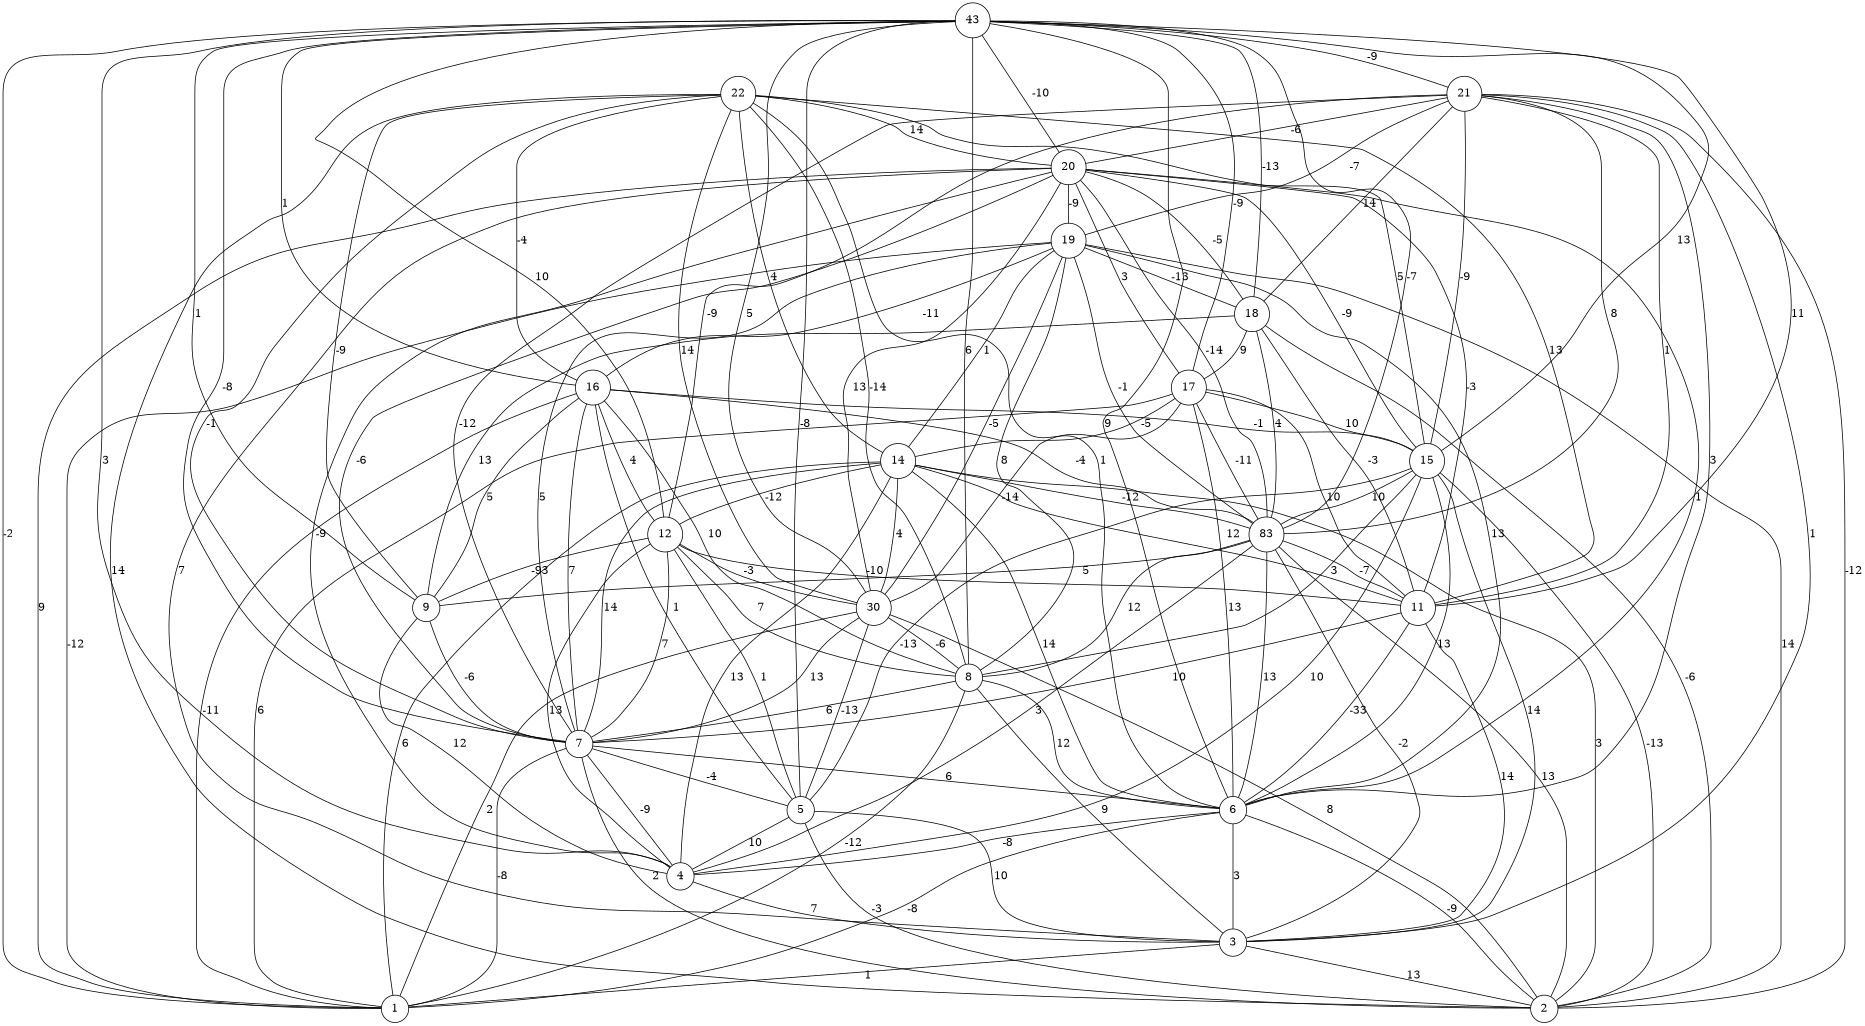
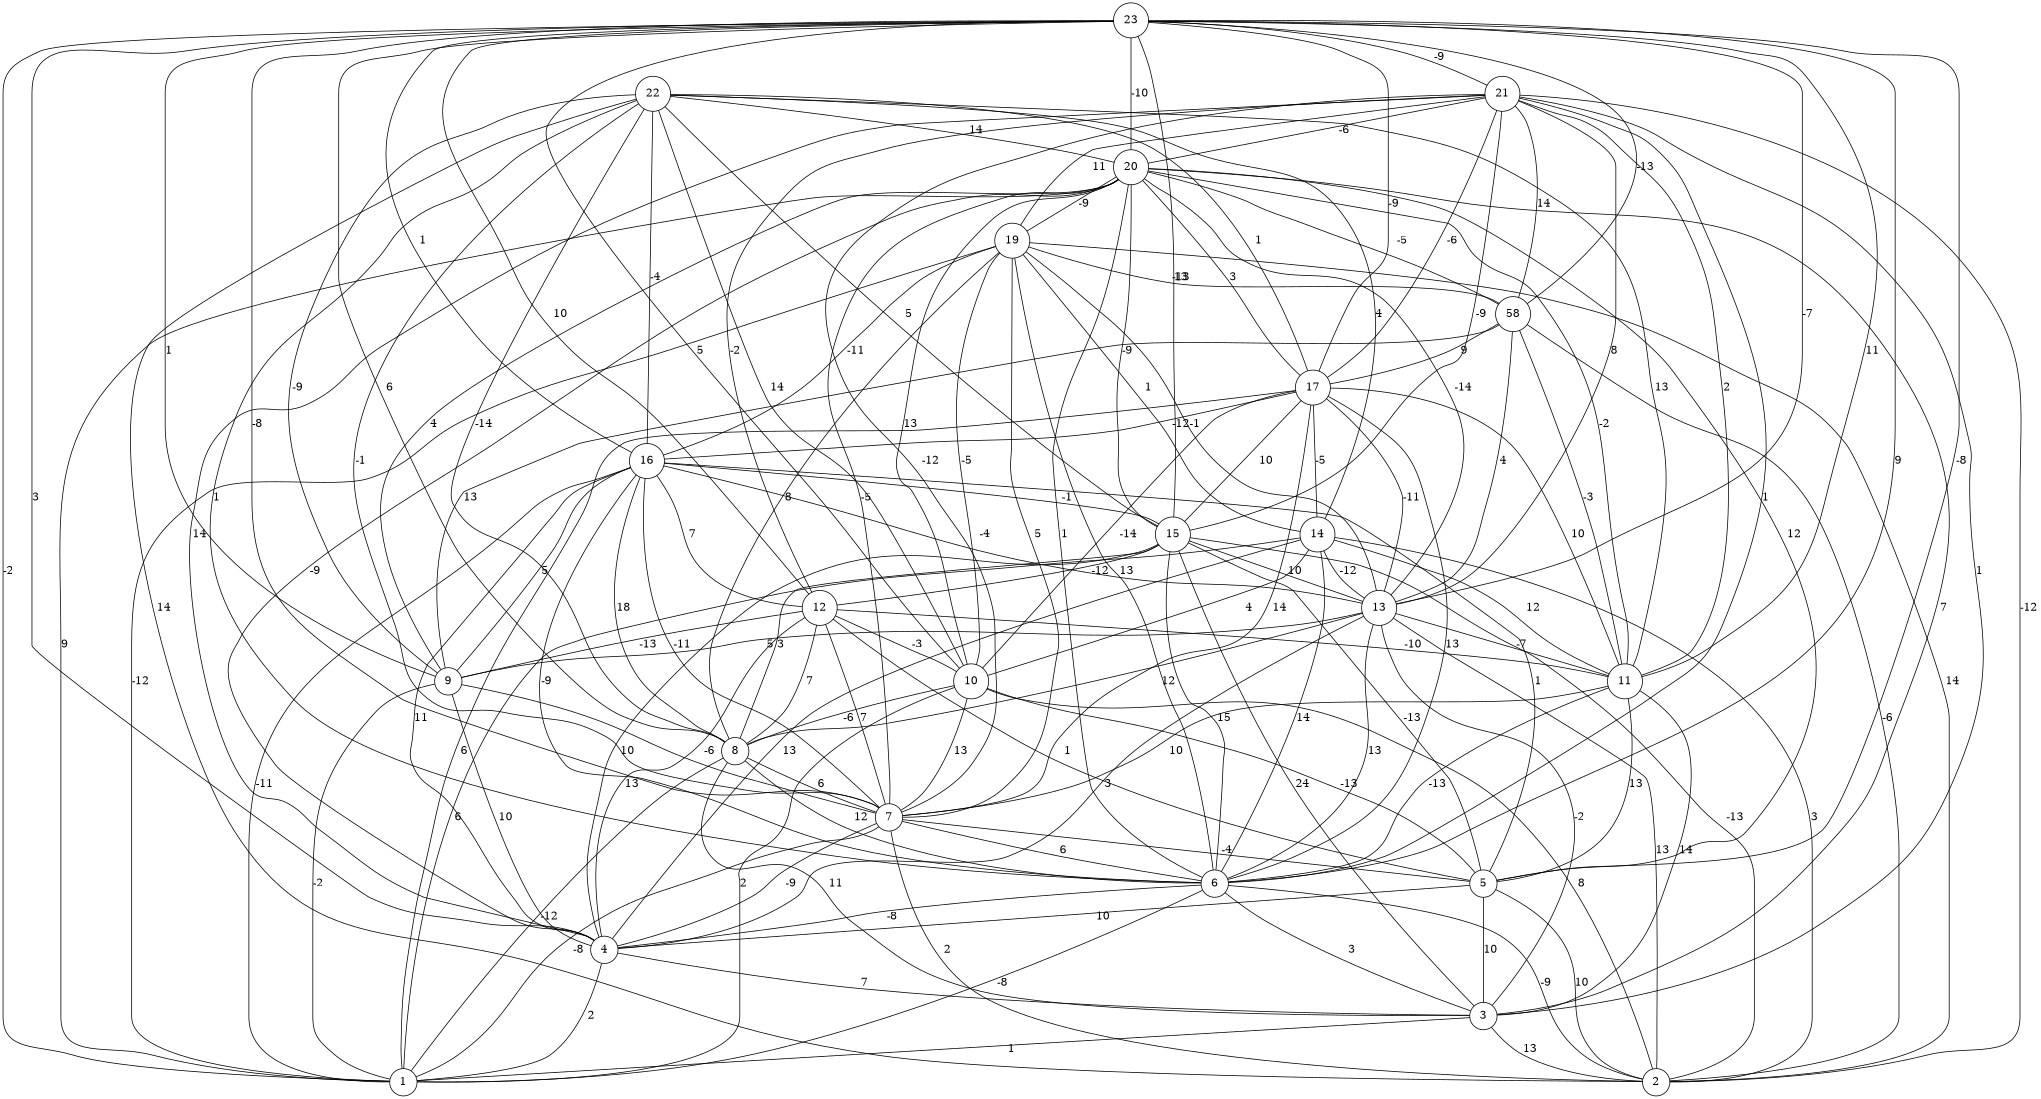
(973, 20) -> (1131, 20)
none -> (1089, 127)
(1355, 167) -> (1099, 167)
none -> (1430, 256)
none -> (470, 293)
none -> (629, 297)
(712, 314) -> (735, 351)
(1252, 314) -> (1513, 314)
(1668, 351) -> (1727, 388)
(1471, 388) -> (1604, 424)
none -> (1710, 422)
none -> (982, 440)
(362, 461) -> (866, 498)
(633, 461) -> (693, 534)
(1713, 461) -> (1766, 498)
(778, 488) -> (1000, 582)
(640, 518) -> (1182, 655)
(715, 534) -> (624, 608)
(1266, 534) -> (1379, 608)
(540, 571) -> (648, 645)
(572, 571) -> (682, 645)
(874, 608) -> (971, 681)
(1444, 645) -> (1224, 718)
(1358, 711) -> (1437, 784)
(1534, 711) -> (1303, 784)
none -> (414, 718)
(460, 744) -> (506, 817)
(1105, 810) -> (836, 884)
none -> (747, 813)
none -> (1612, 826)
none -> (313, 876)
(877, 910) -> (1582, 983)
none -> (537, 1061)
